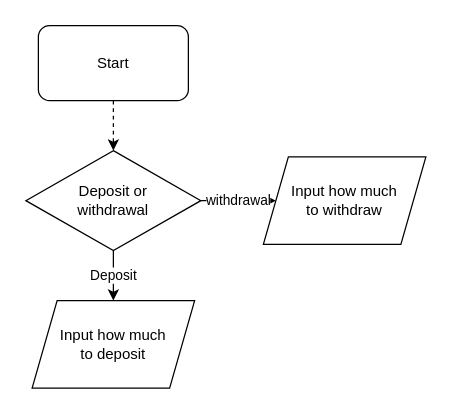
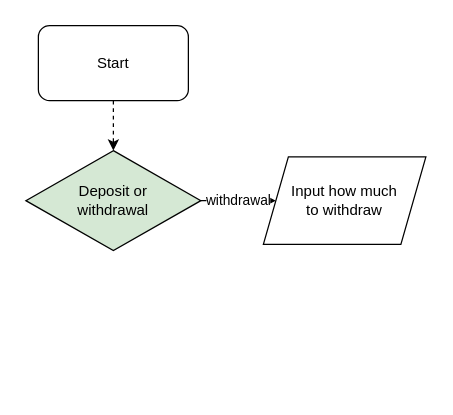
(113, 201) -> (113, 201)
(113, 272) -> none
(113, 344) -> none
